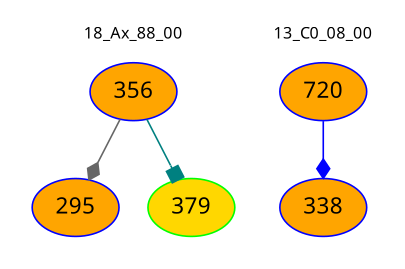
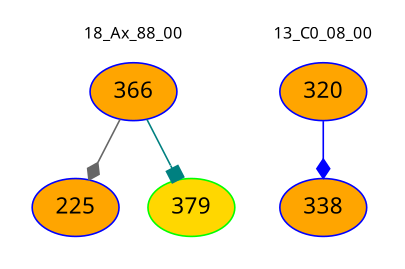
(133, 92) -> (133, 92)
(323, 92) -> (323, 92)
(76, 207) -> (76, 207)
